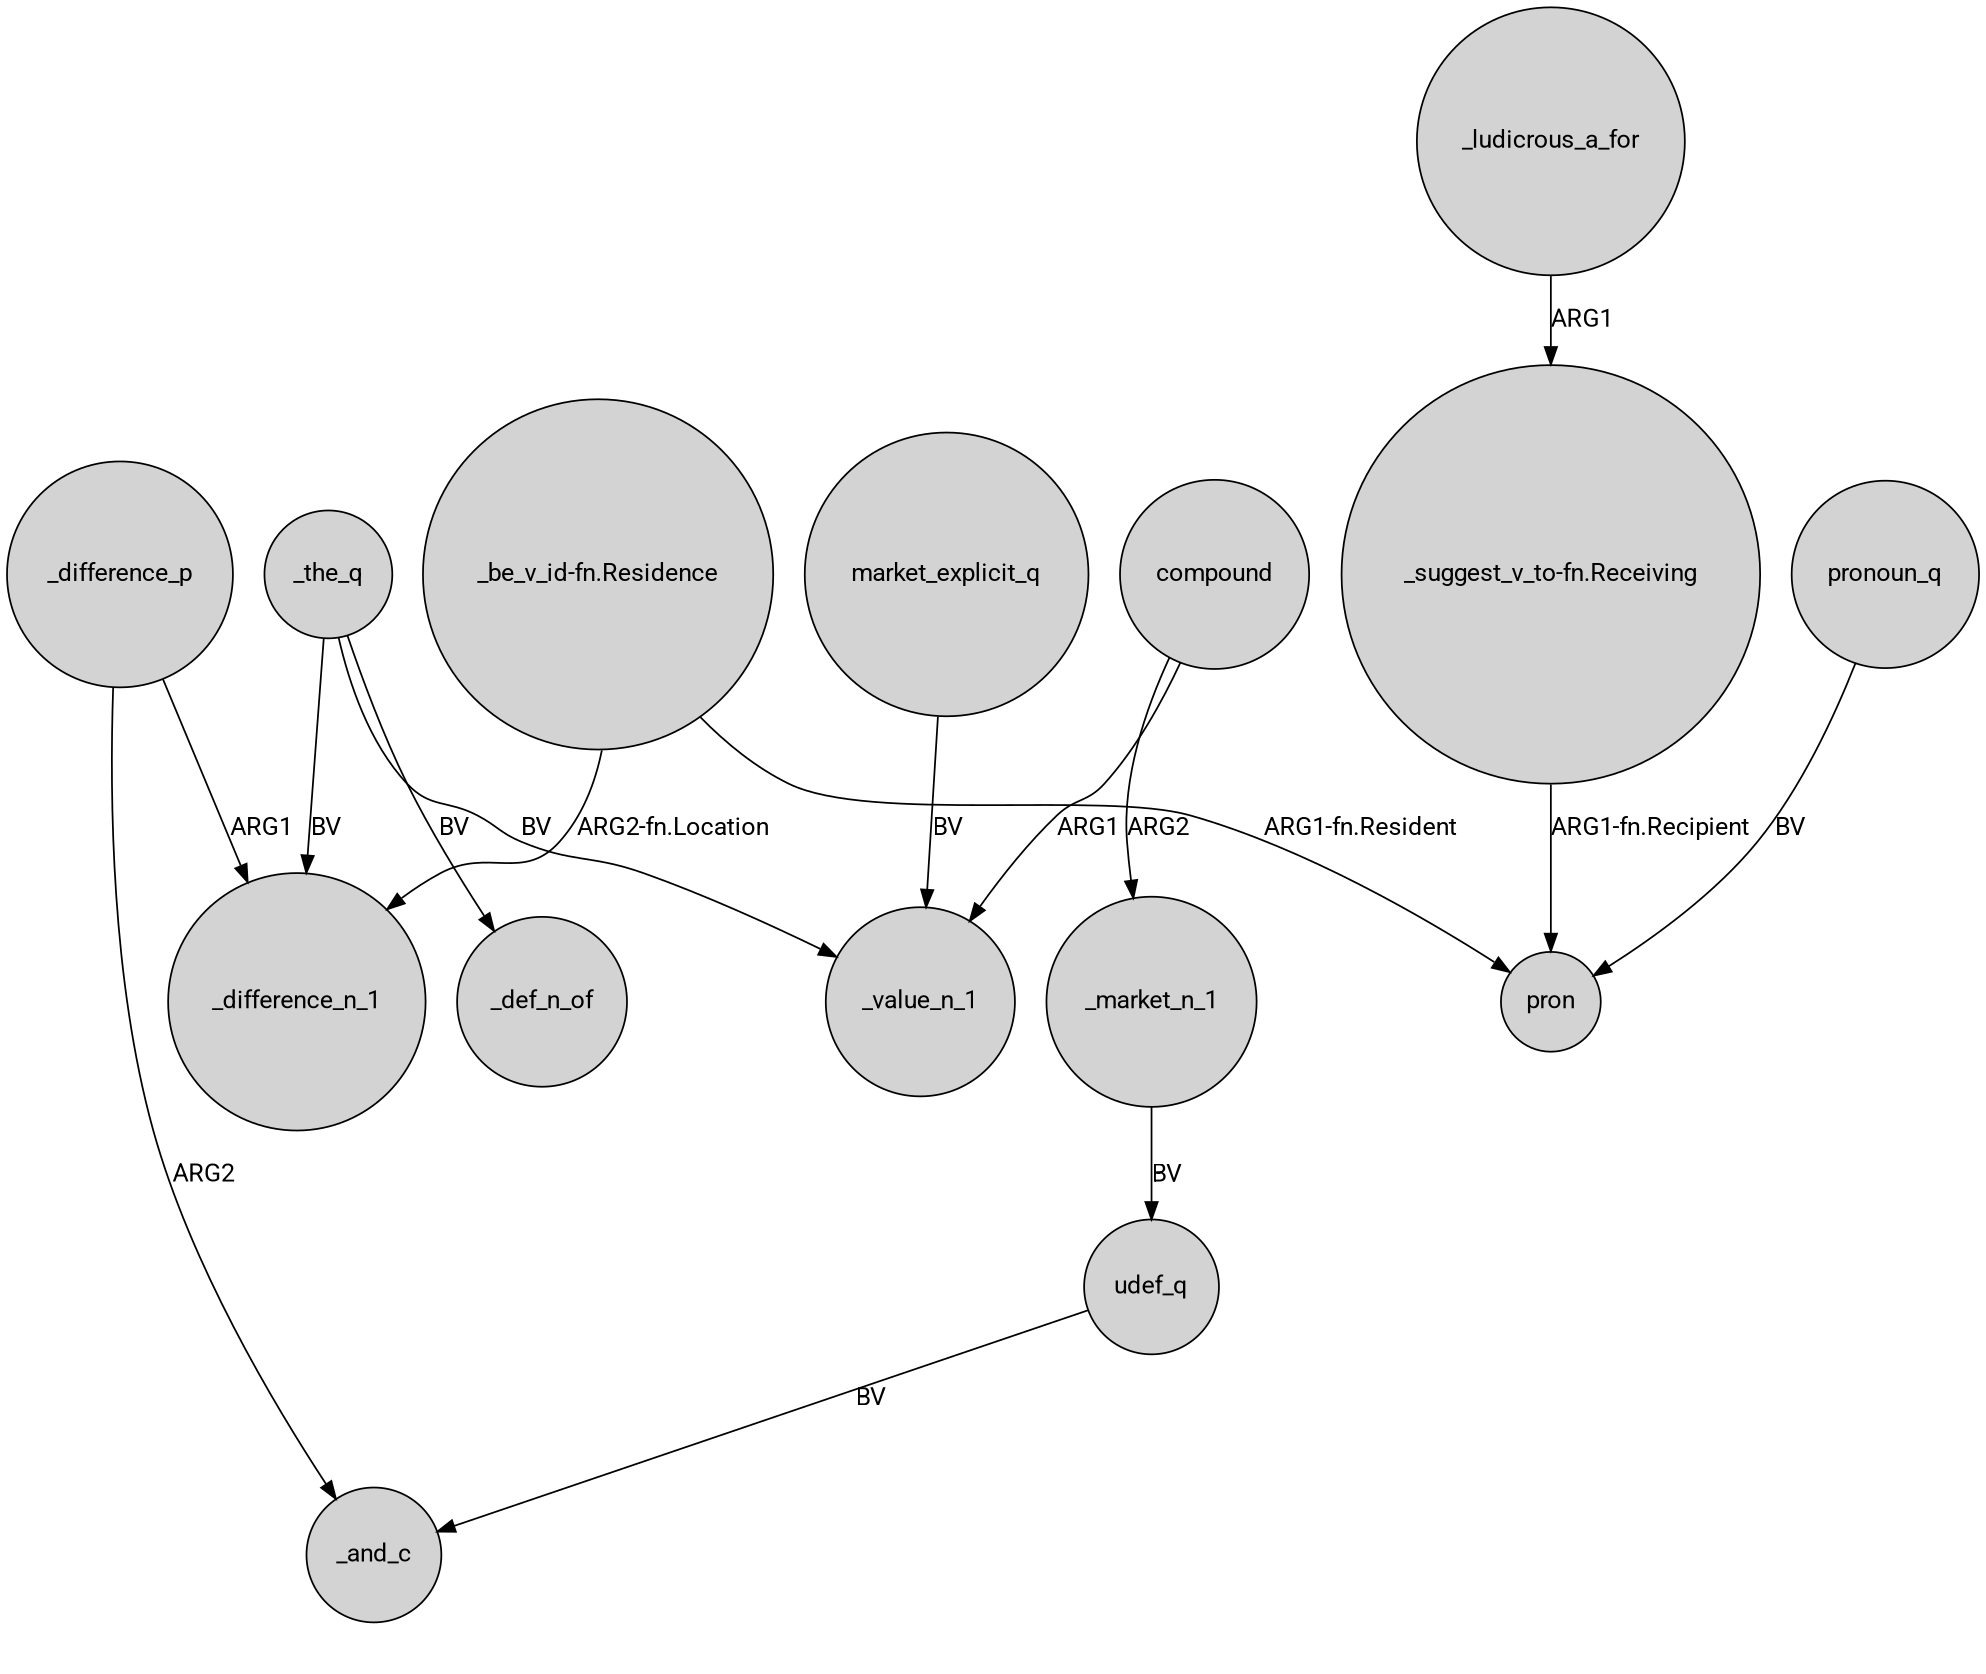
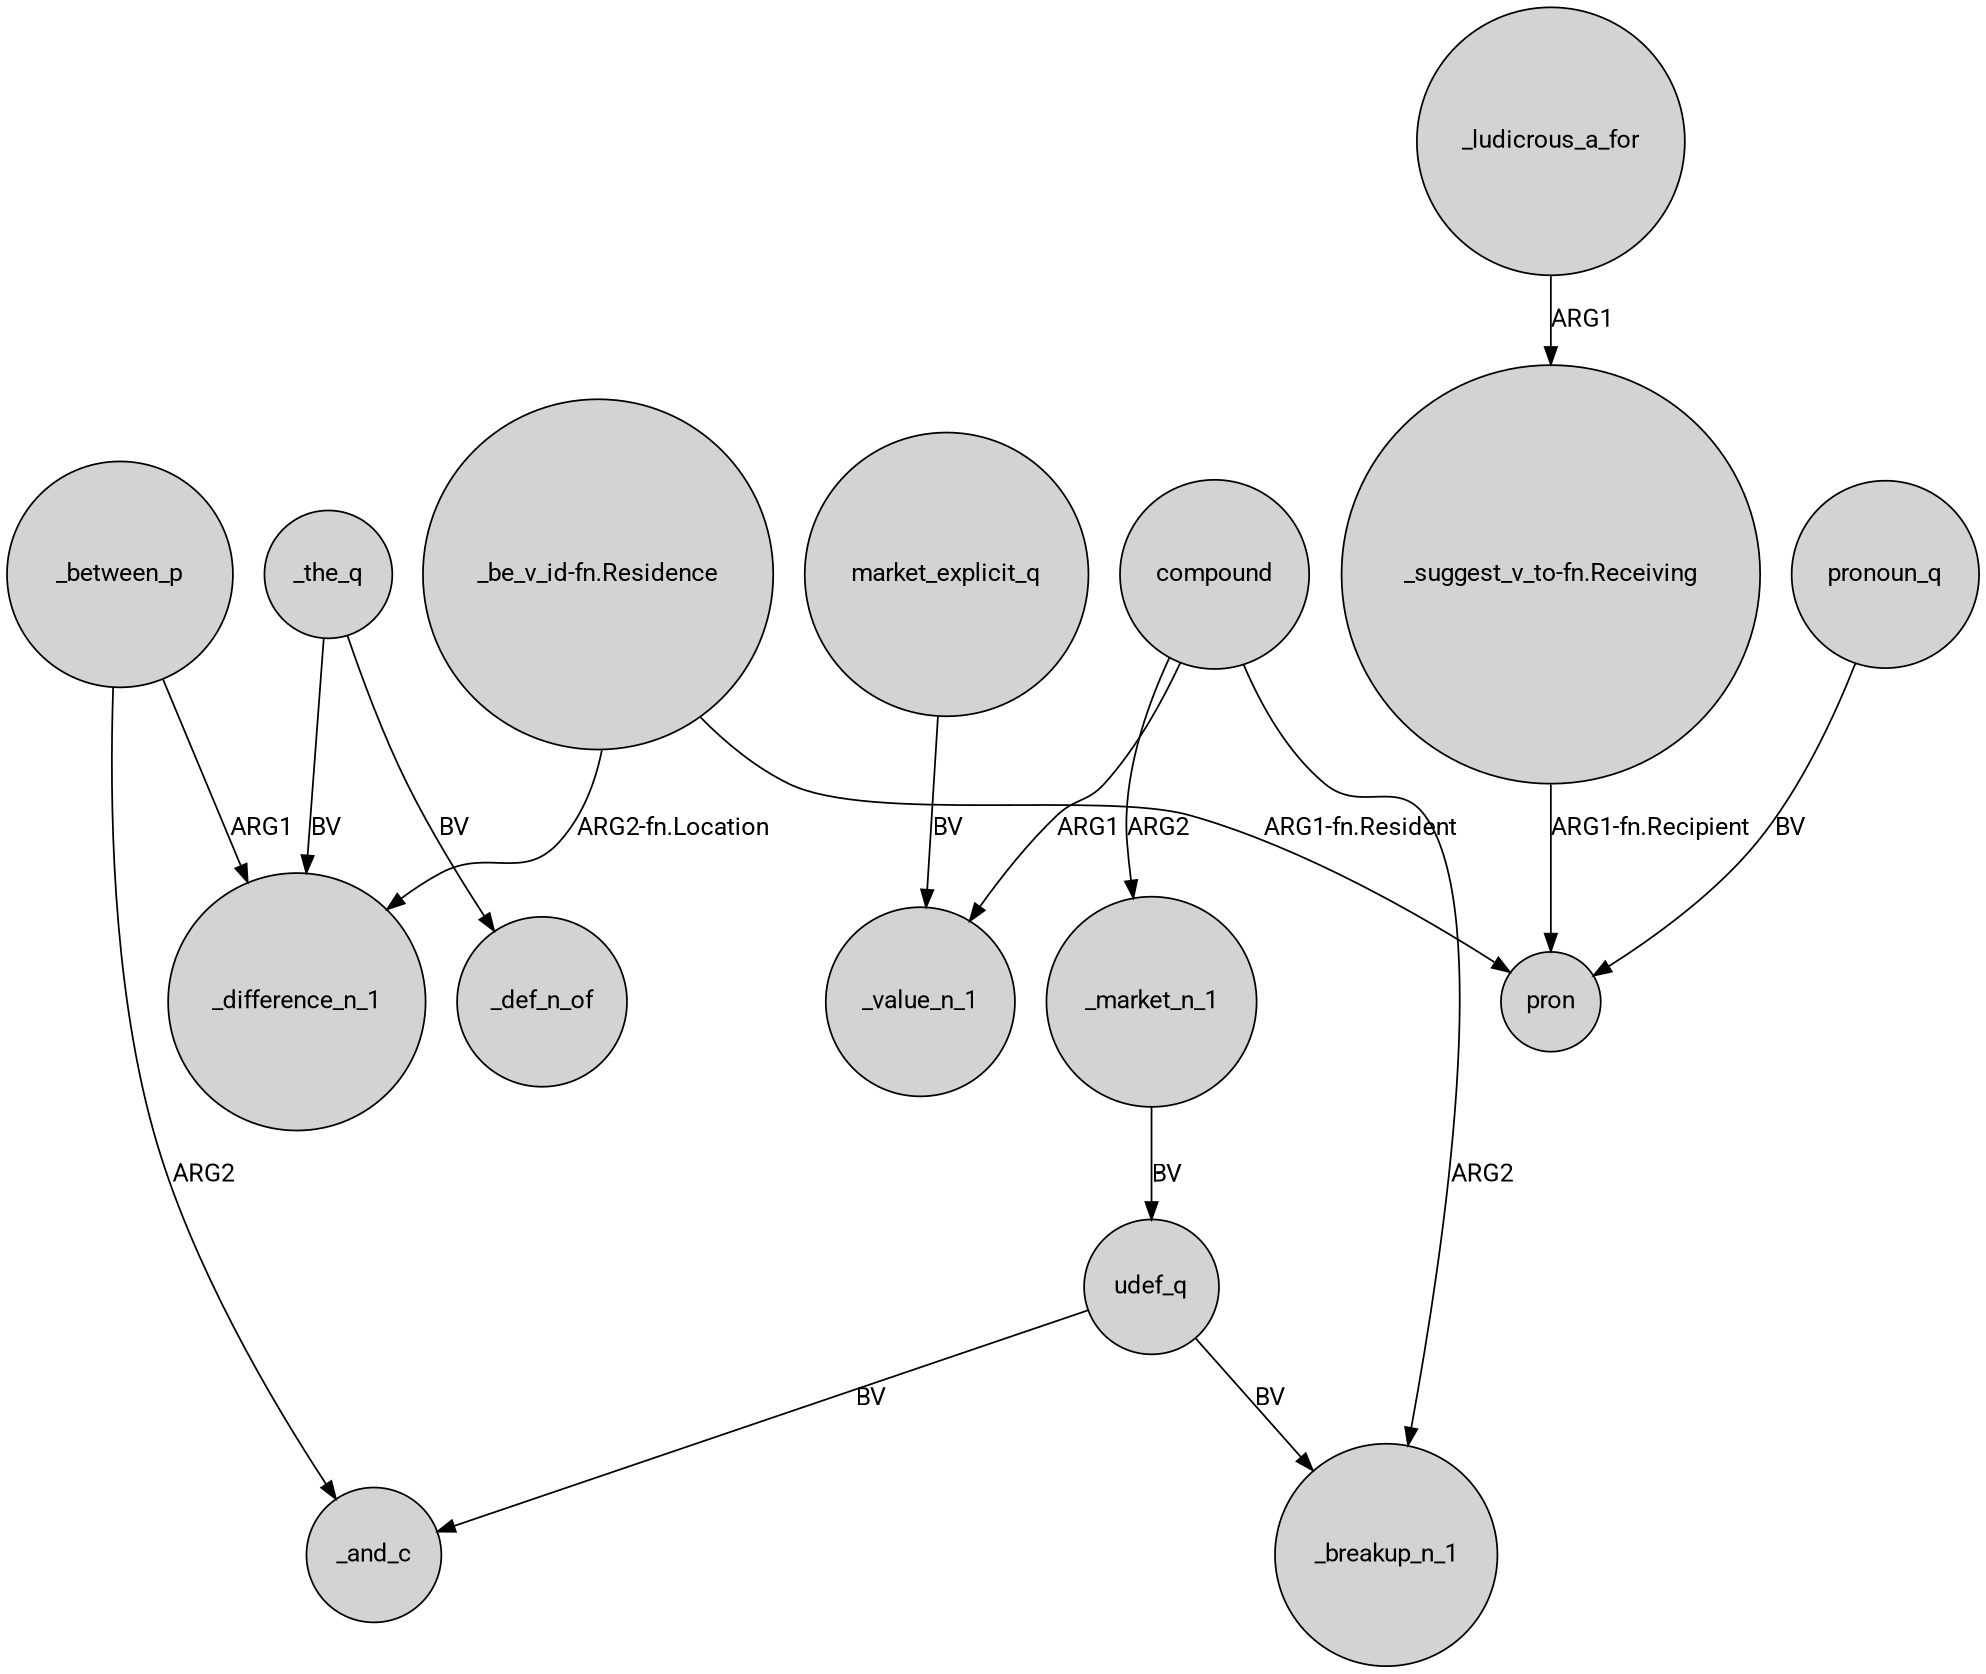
(120, 574) -> (120, 574)
(533, 846) -> none
none -> (1386, 1555)
